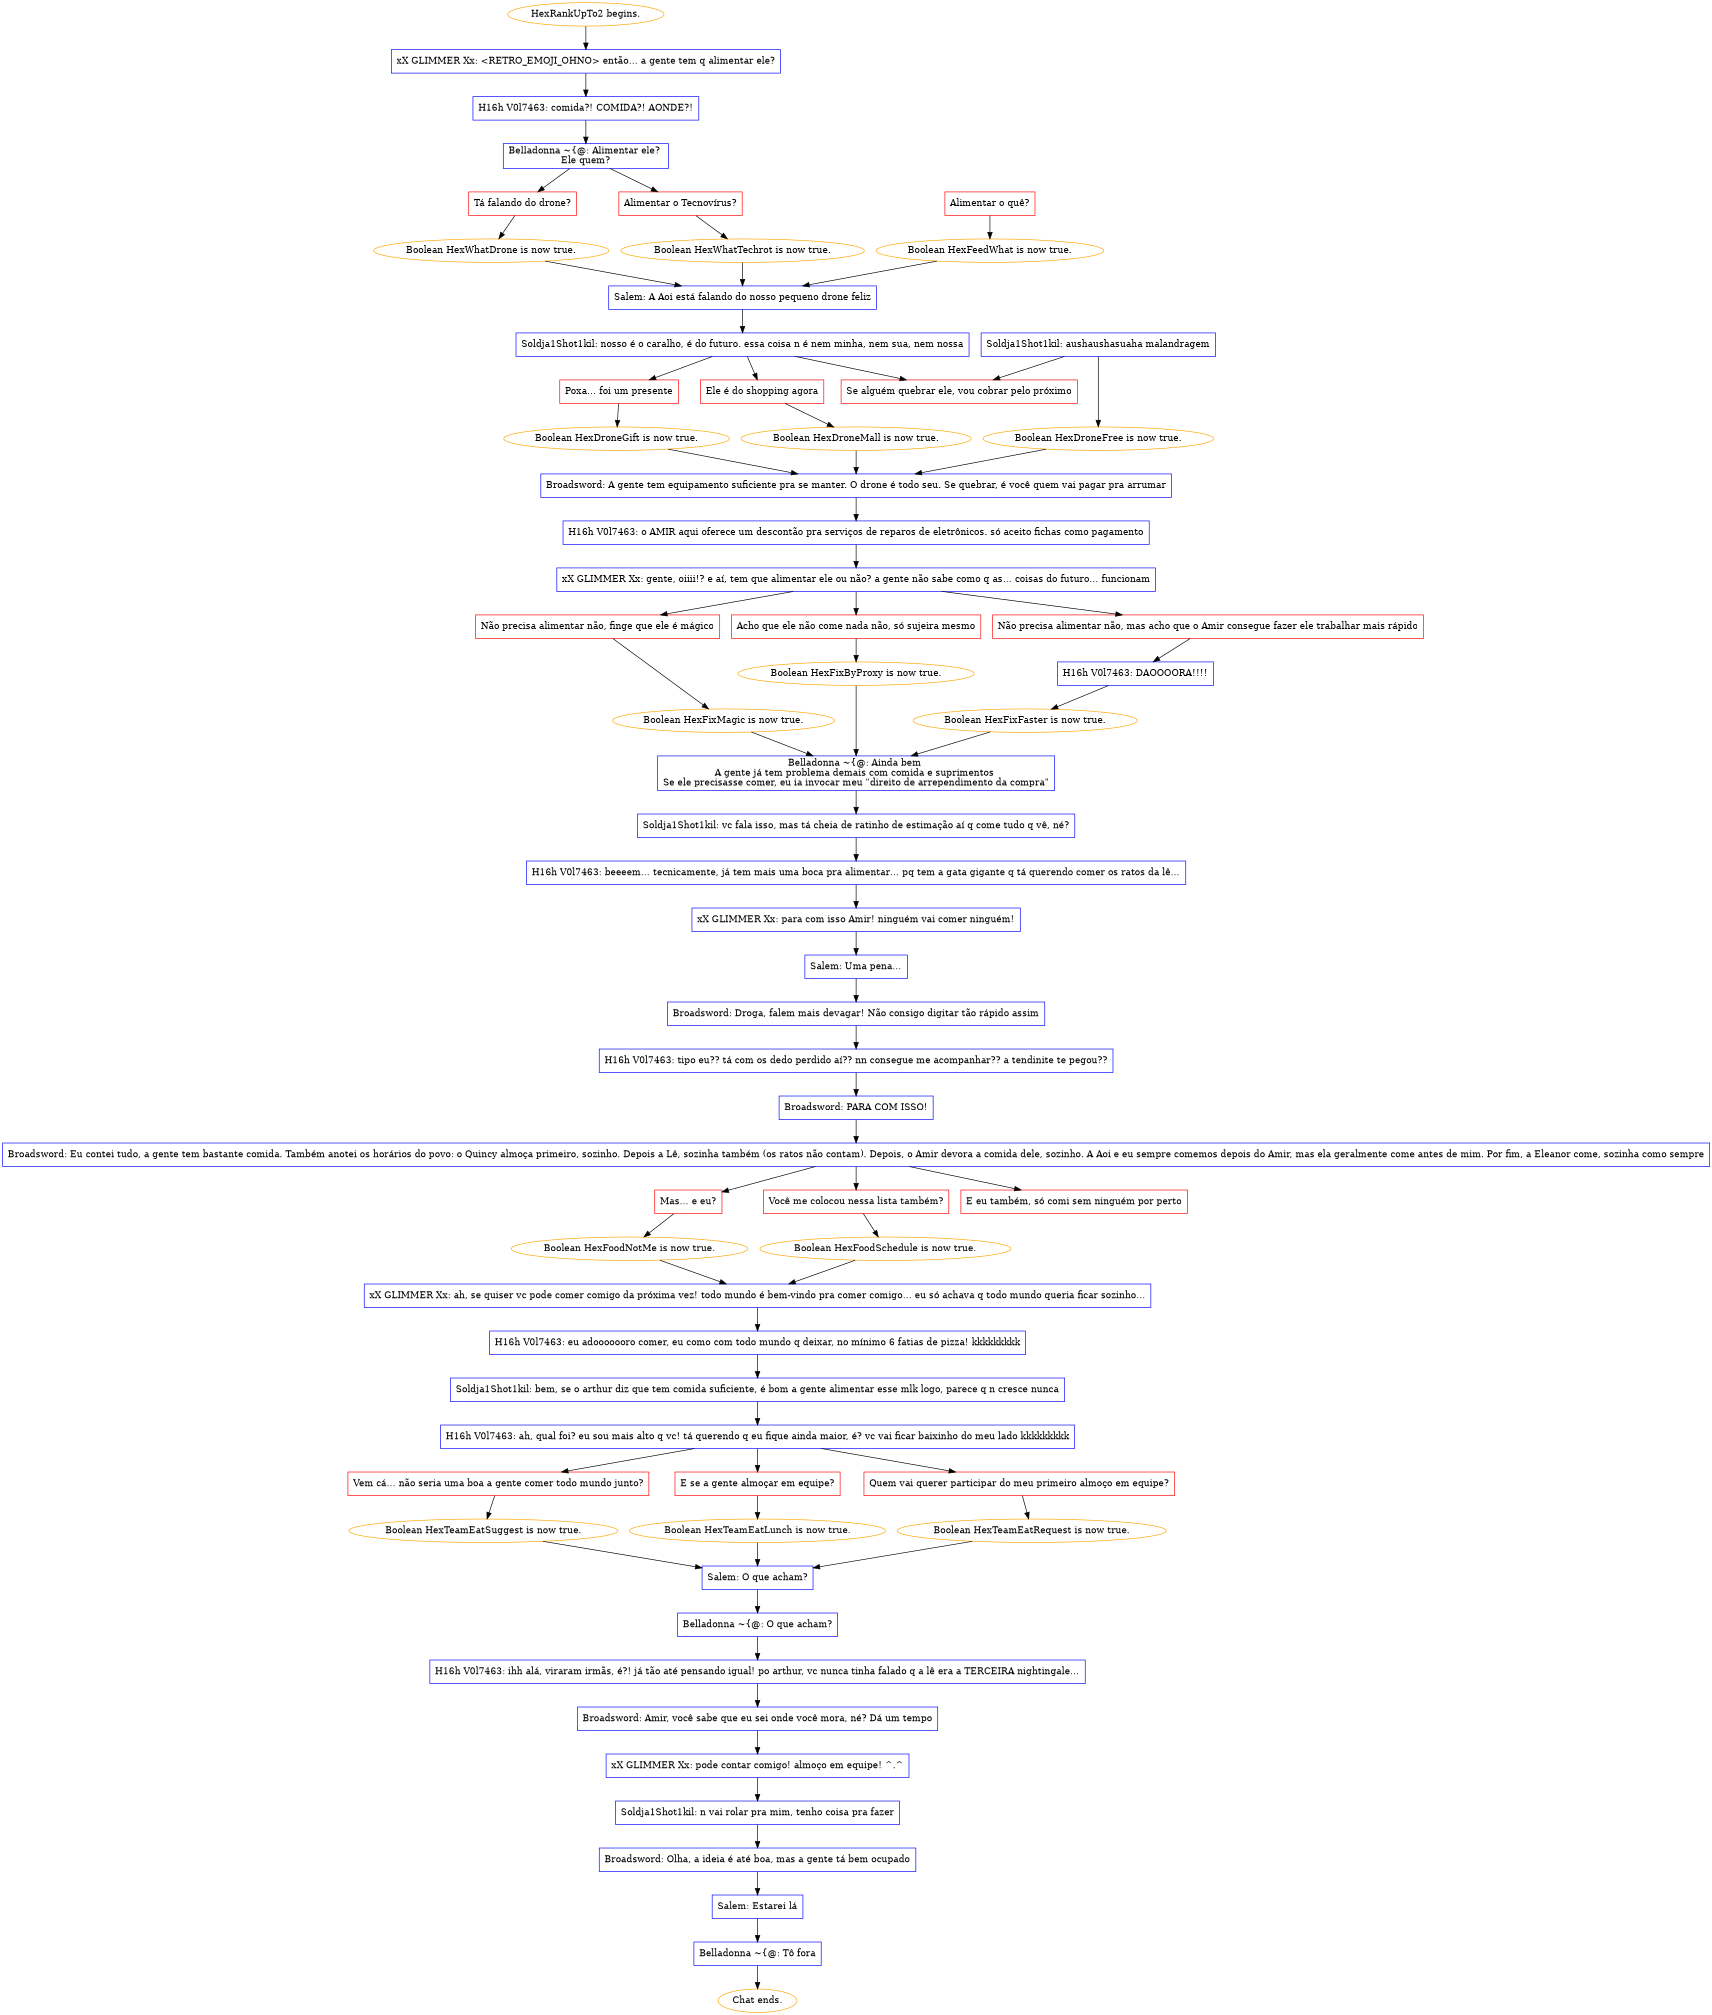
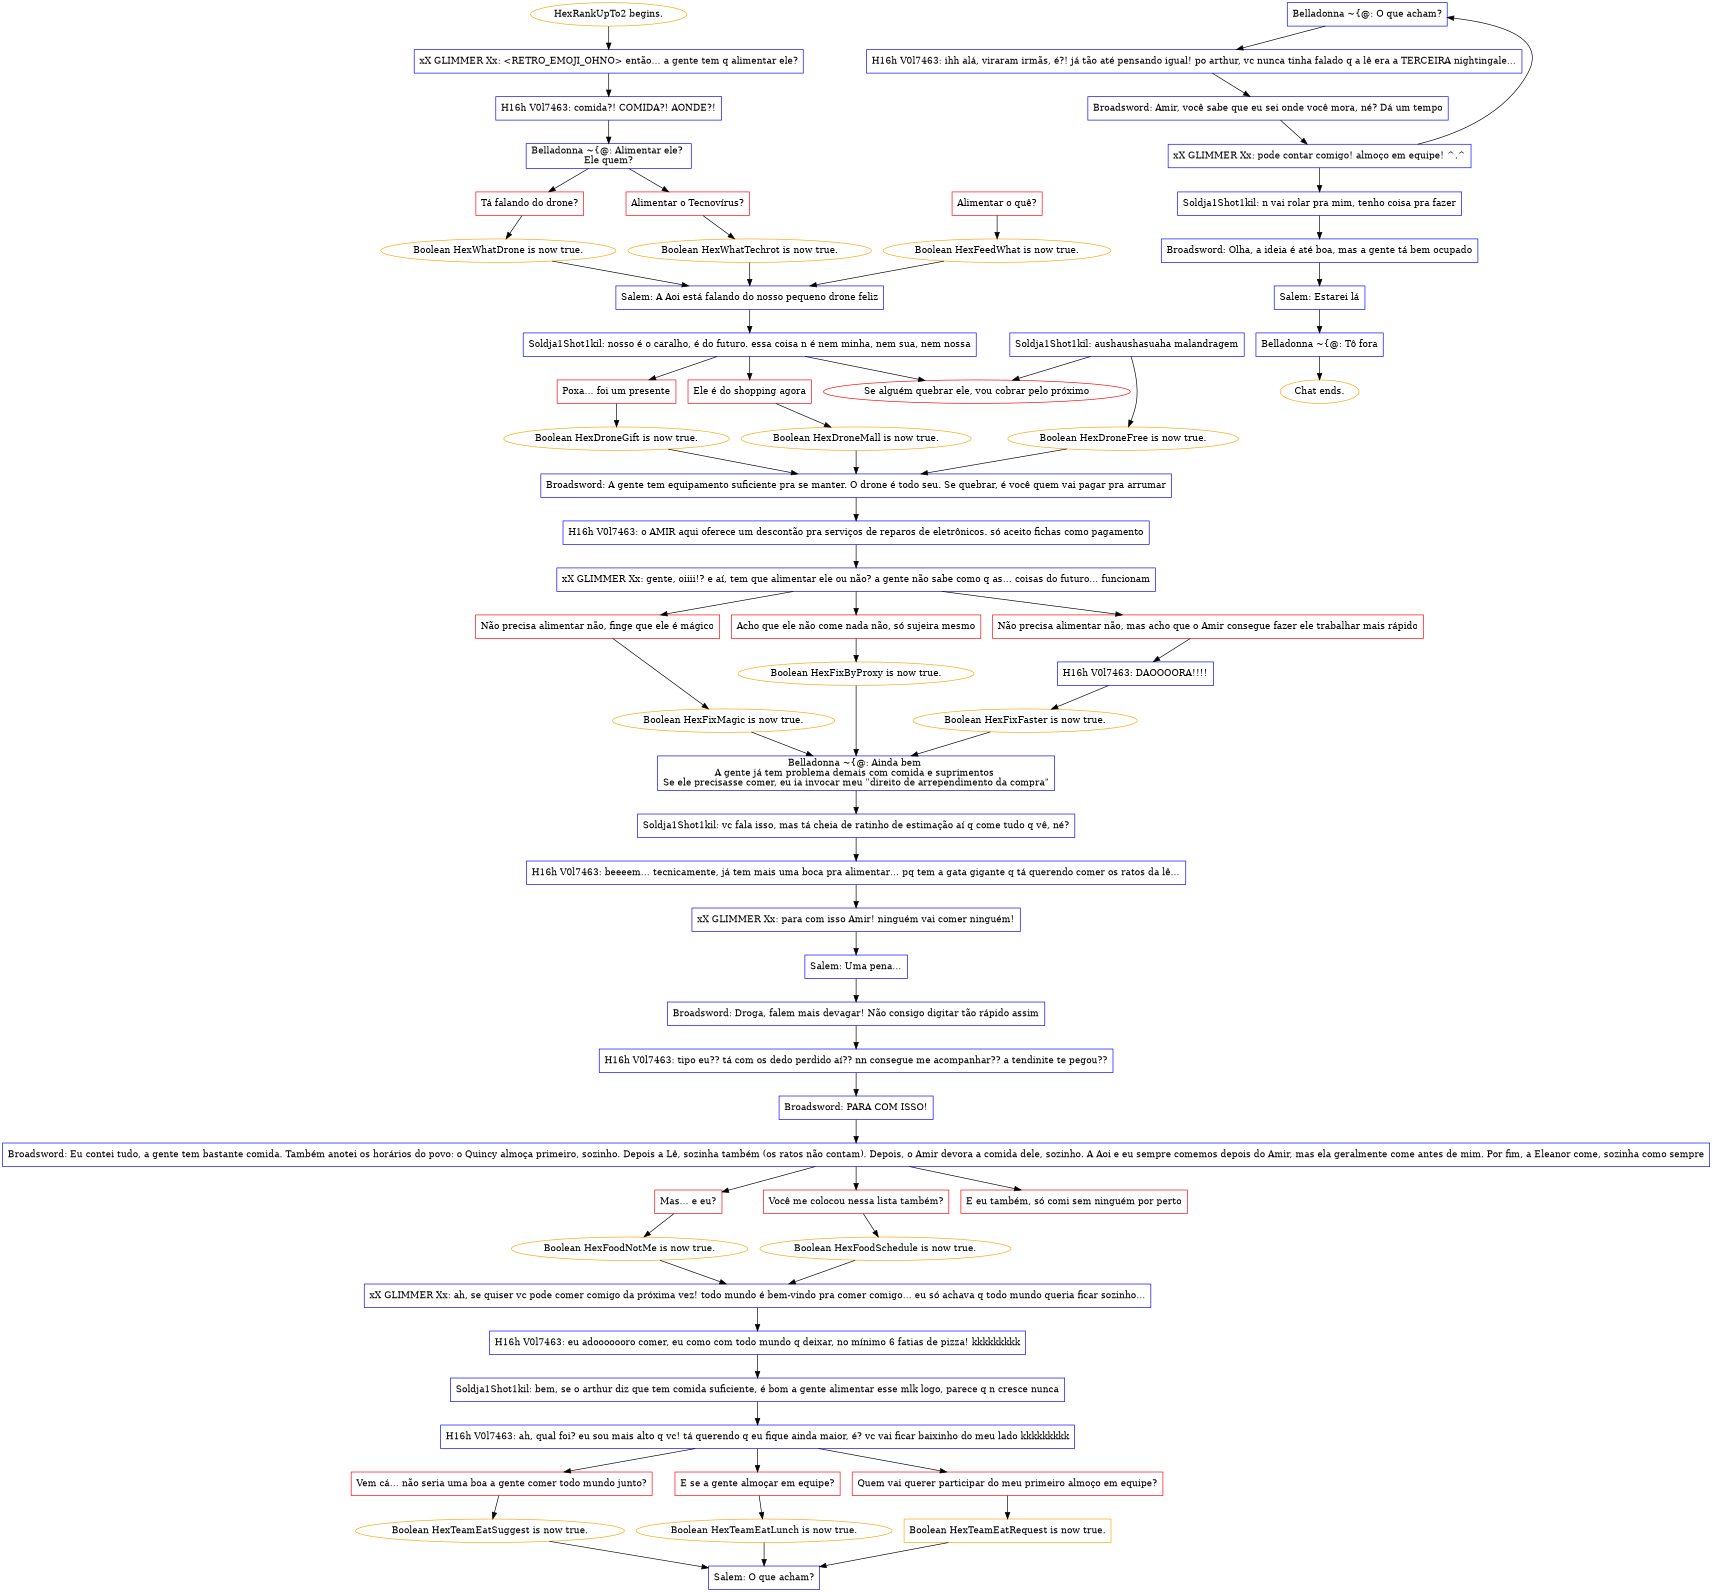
(959, 392) -> (977, 392)
(1032, 1531) -> (1008, 1531)
(758, 1598) -> (1521, 83)
